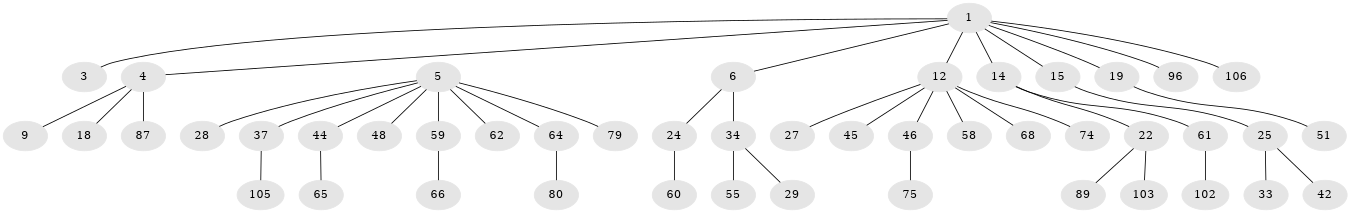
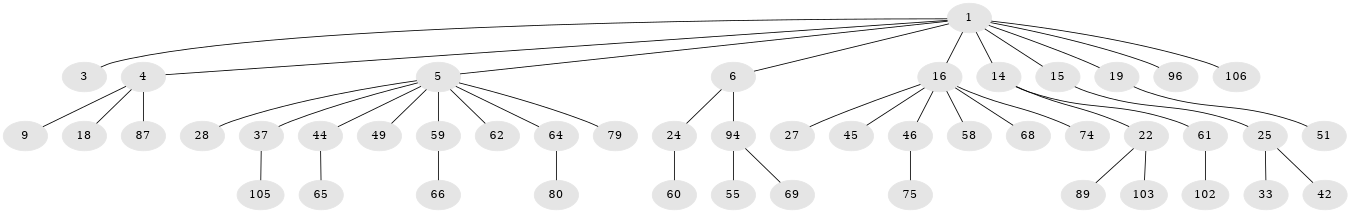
none -> (704, 48)
(940, 77) -> (940, 77)
(379, 136) -> (379, 136)
(733, 136) -> (733, 136)
(792, 195) -> (792, 195)
